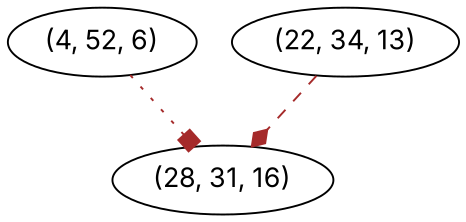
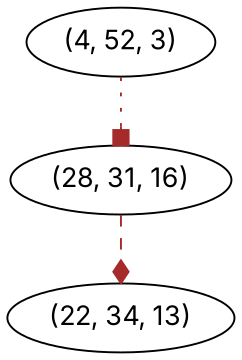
(102, 42) -> (121, 42)
(292, 103) -> (121, 238)
